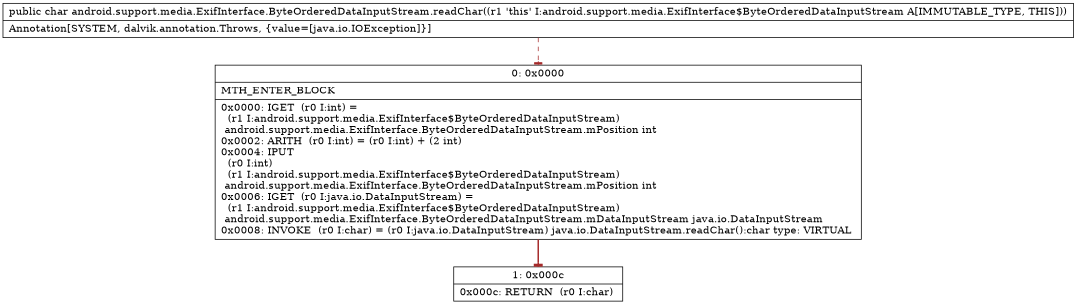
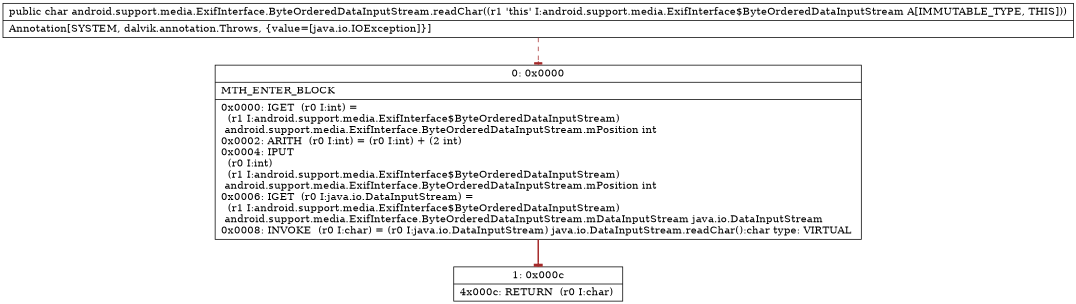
(538, 292) -> (538, 292)
